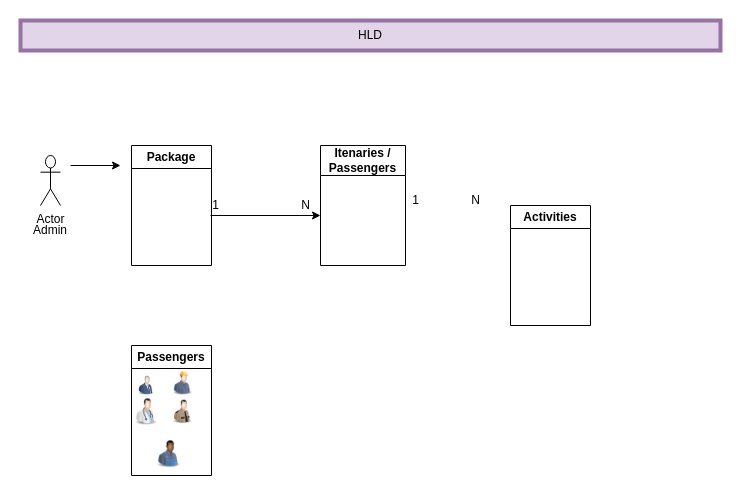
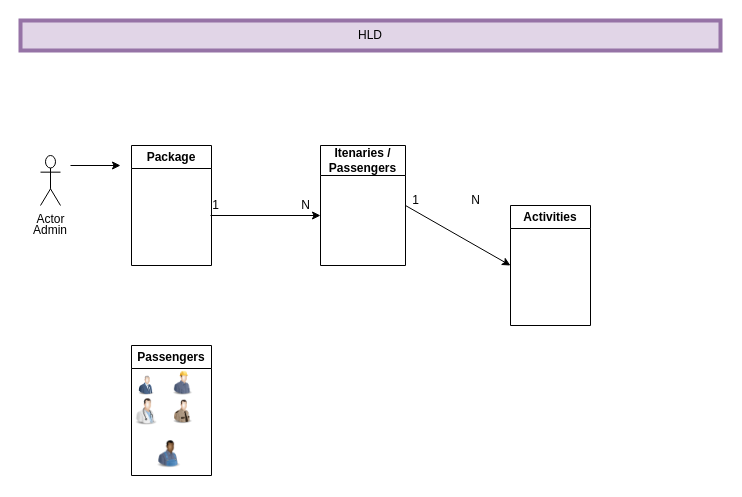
none -> (456, 234)
